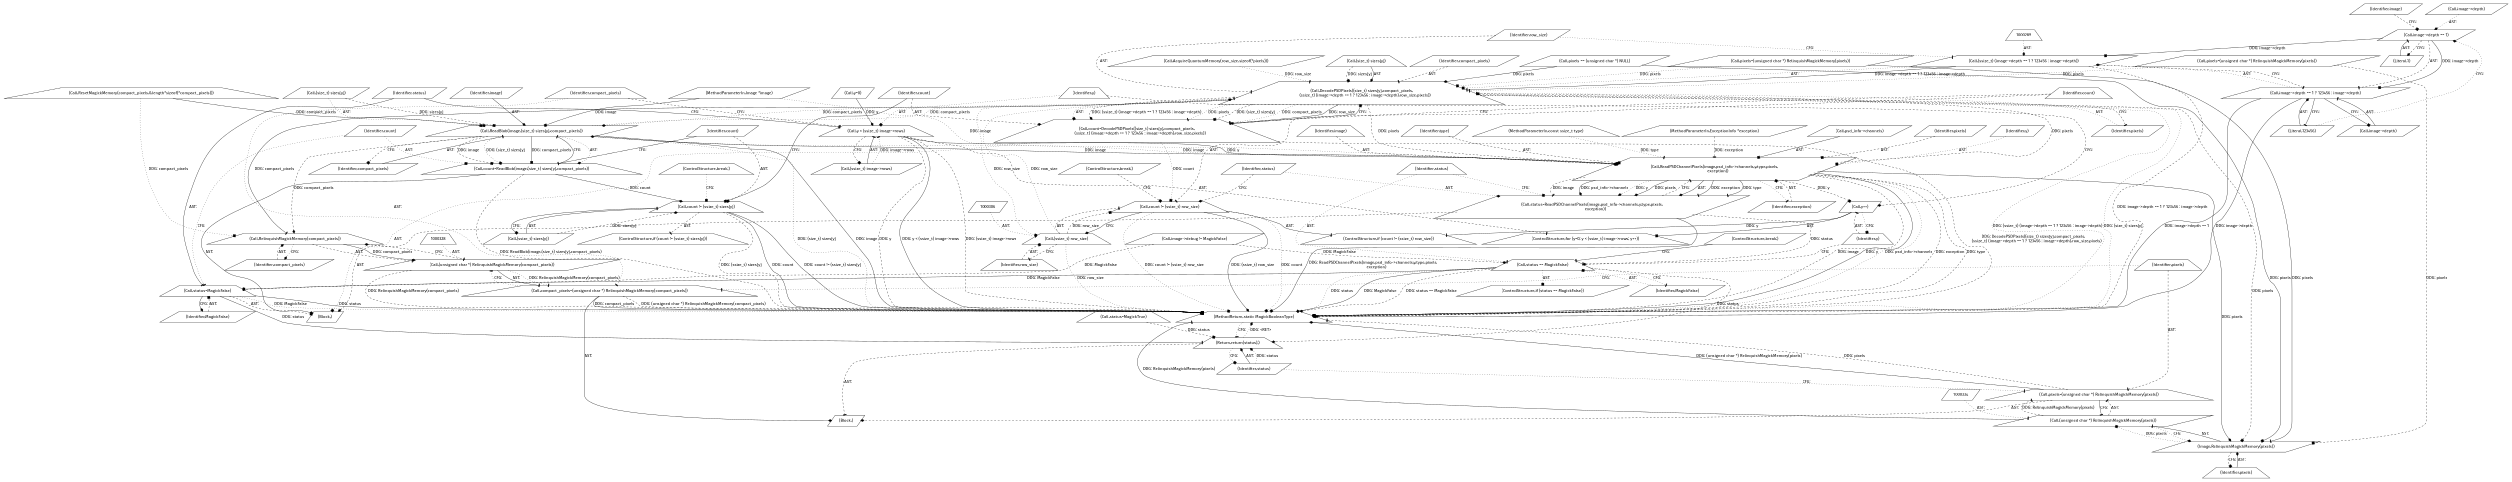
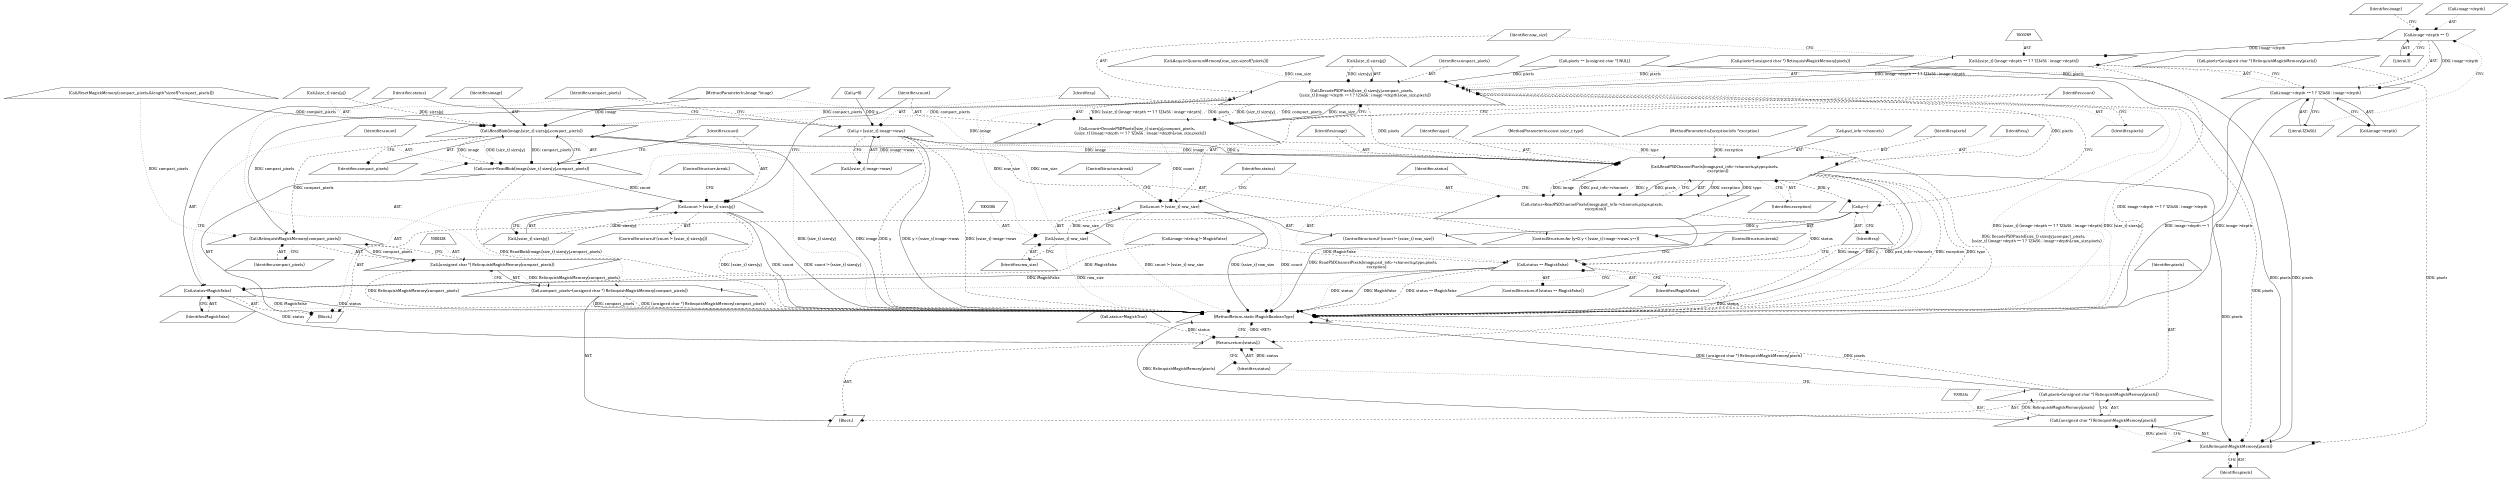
(1008, 231) -> (1008, 231)
(2236, 447) -> (2236, 447)
